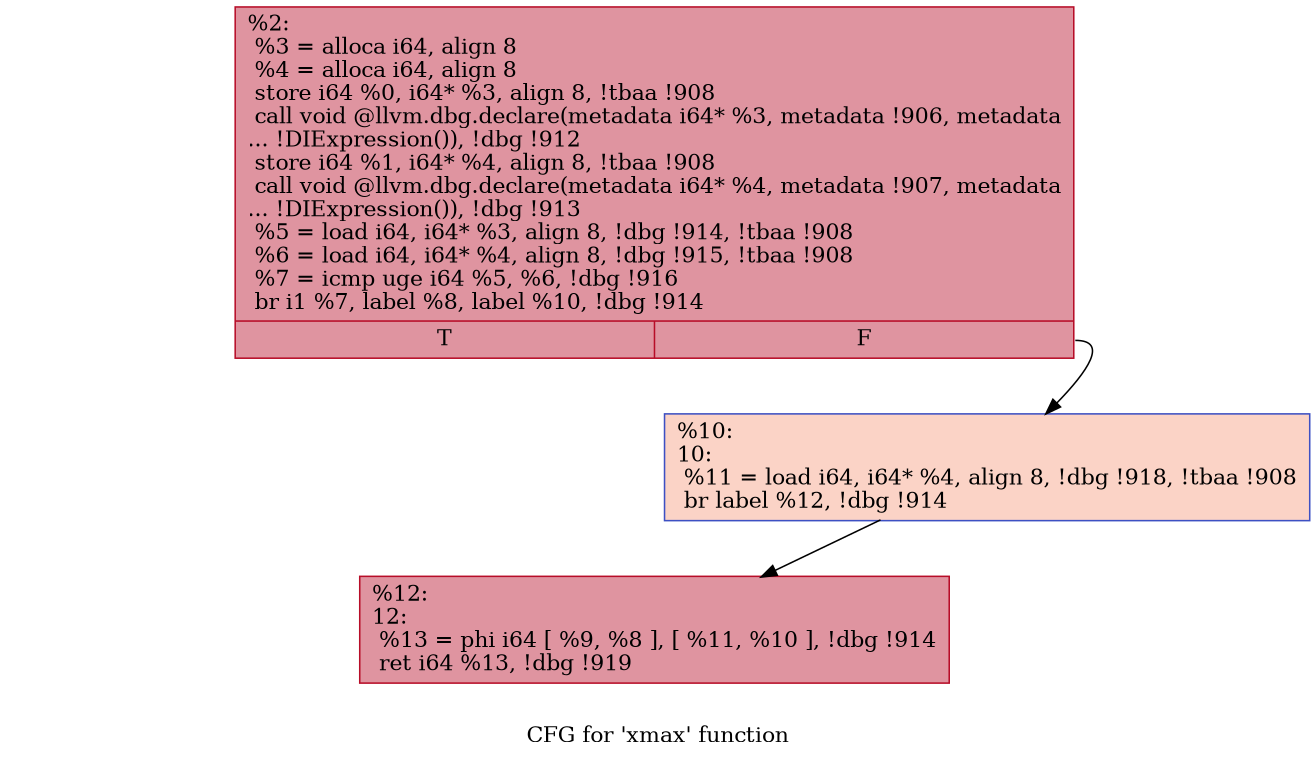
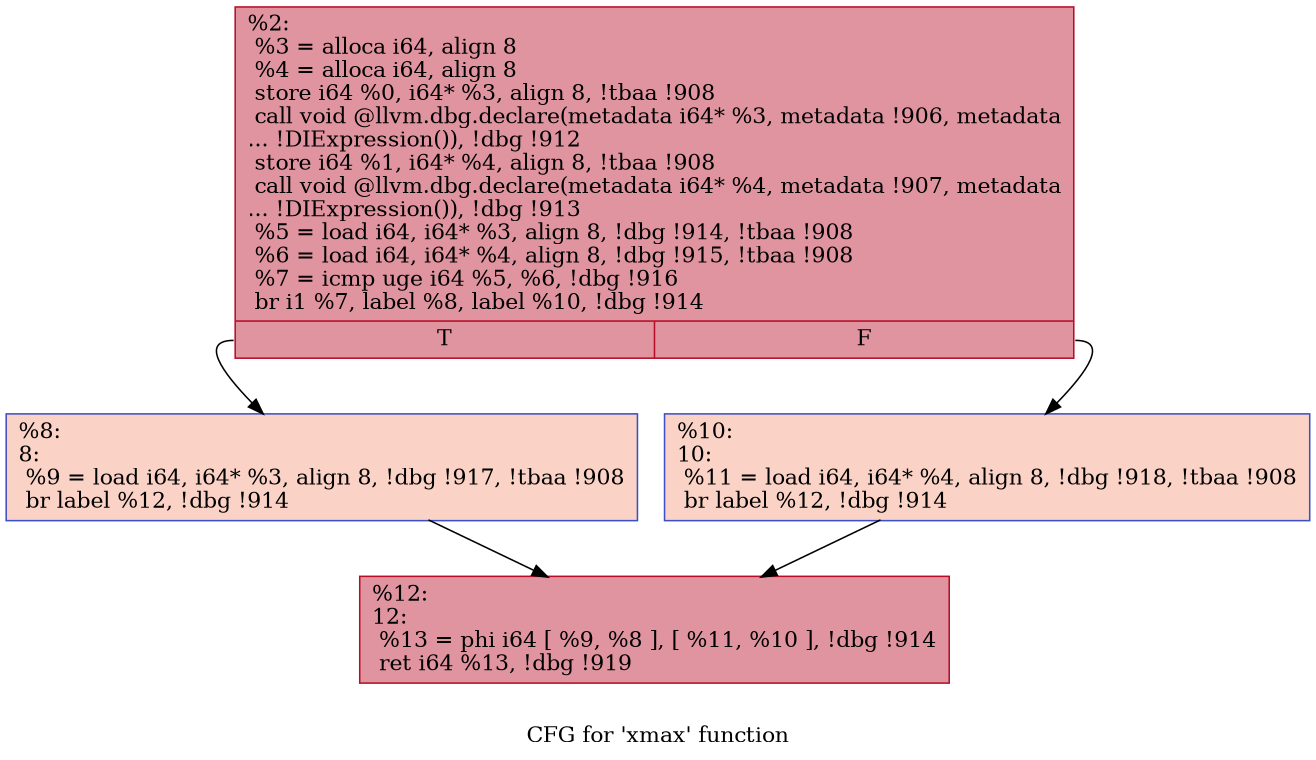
none -> (322, 467)
